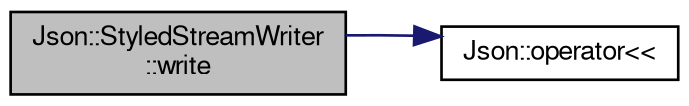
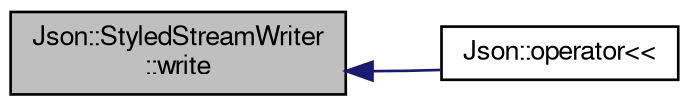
(380, 35) -> (407, 71)
